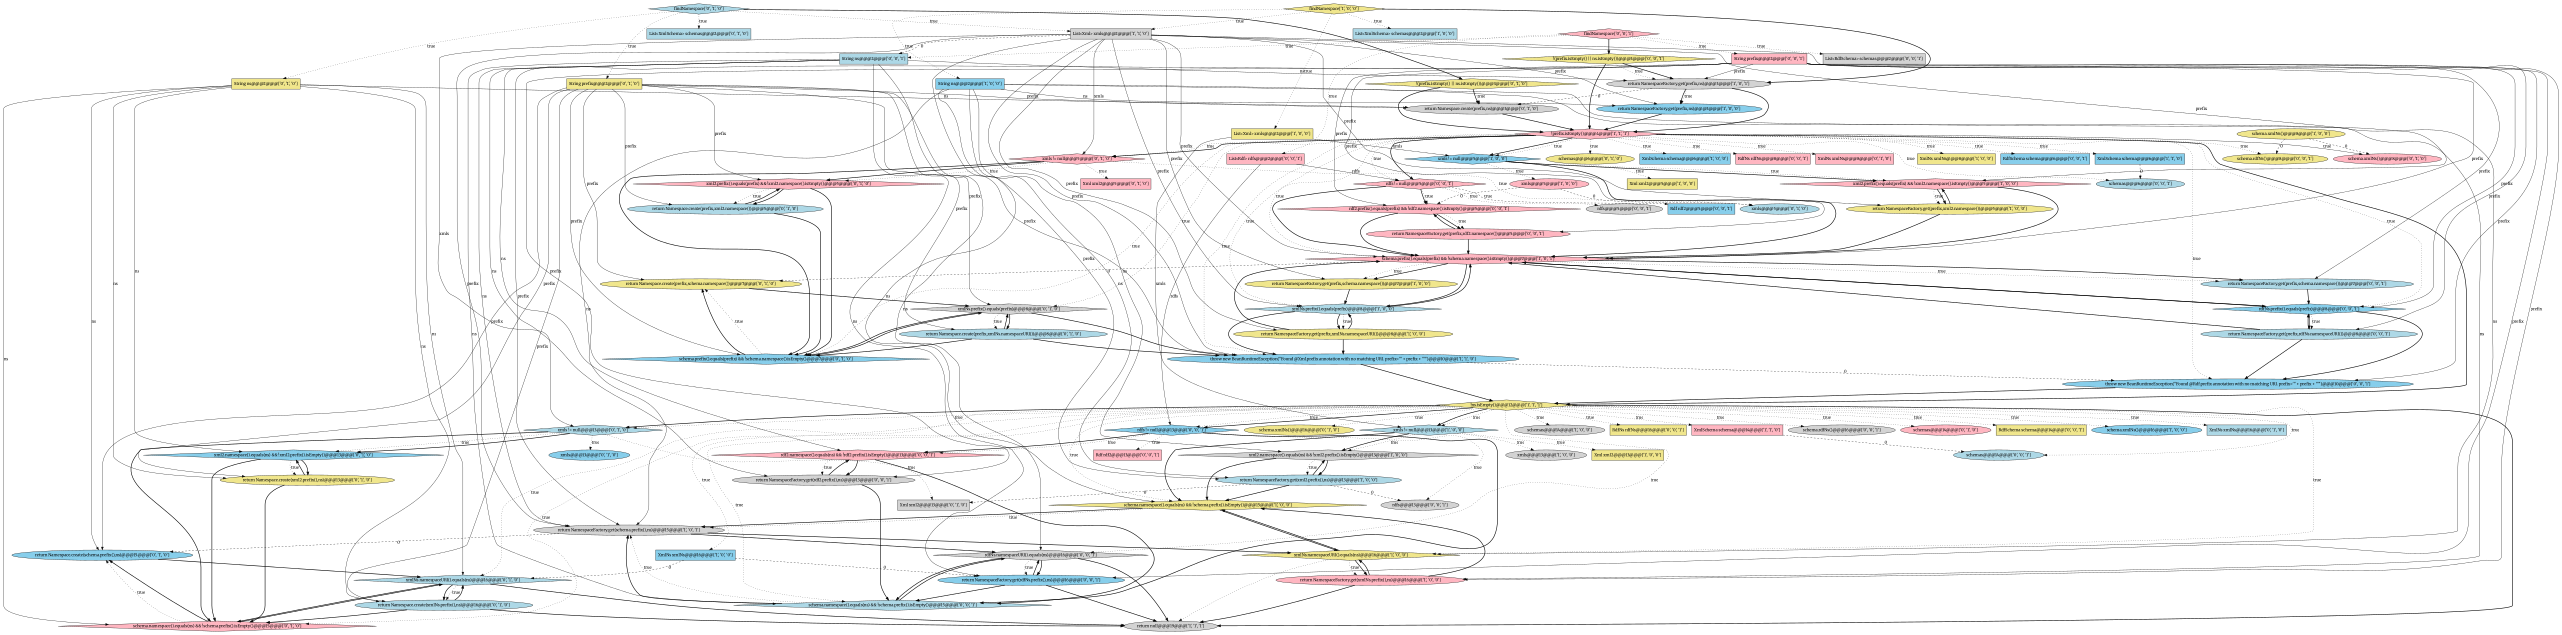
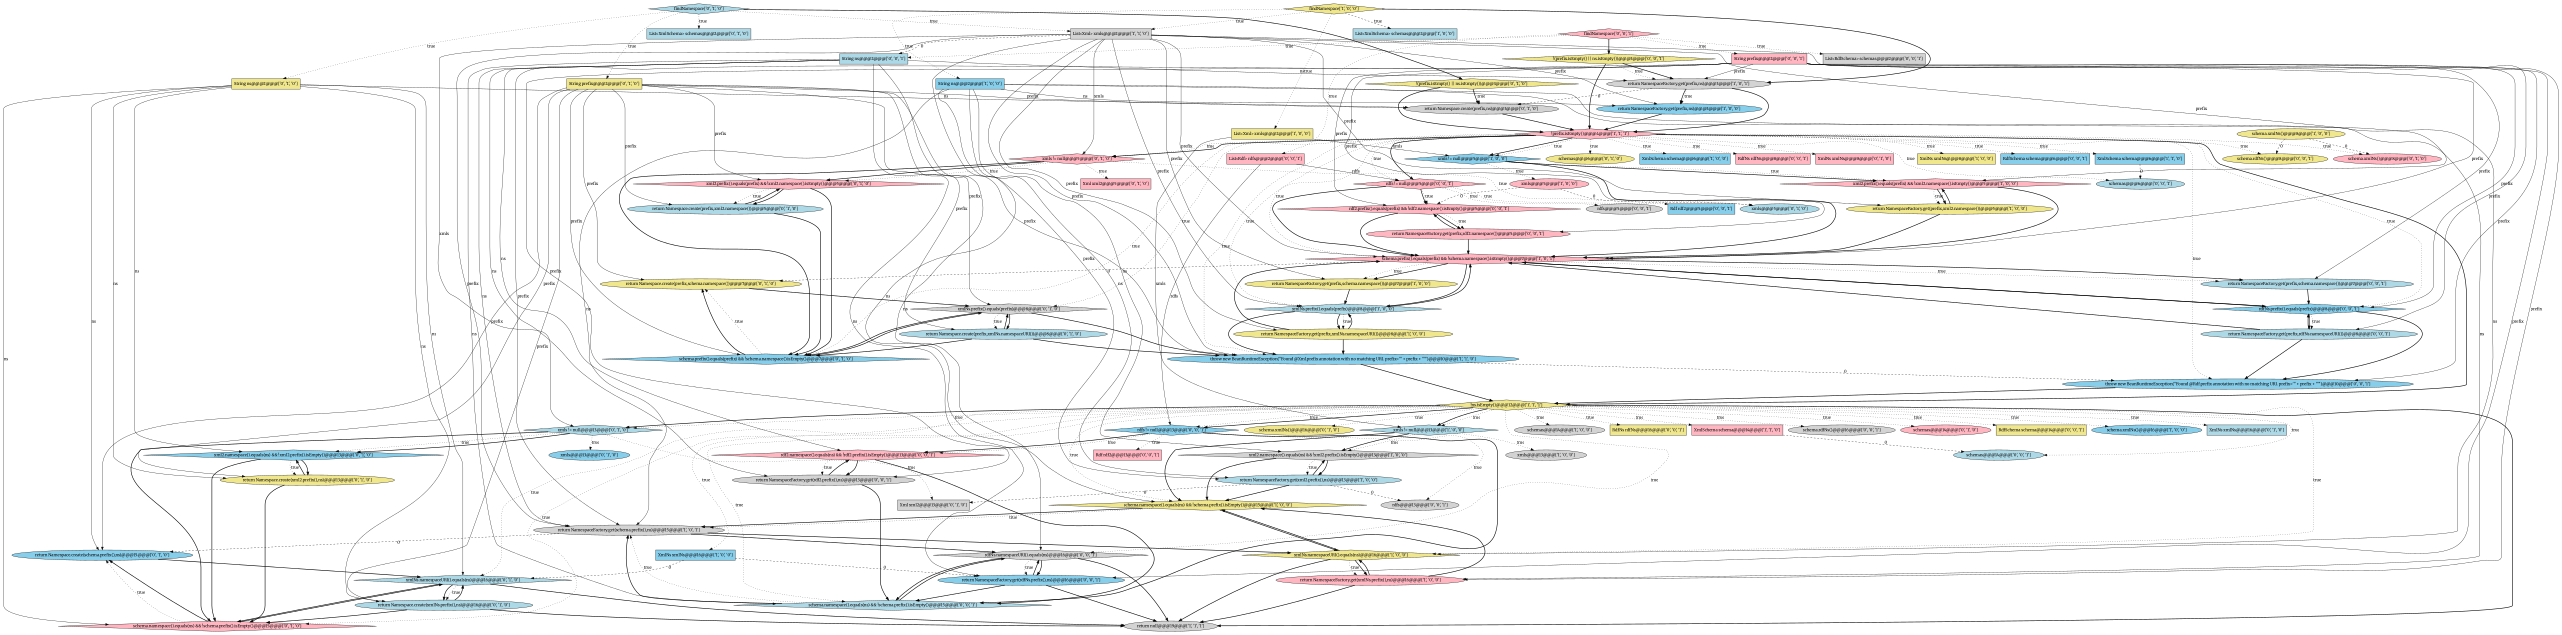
(1366, 20) -> (1366, 20)
(2168, 139) -> (2168, 139)
(1662, 184) -> none
(1594, 203) -> (1594, 203)
(1628, 455) -> none
(1253, 583) -> (1253, 583)
